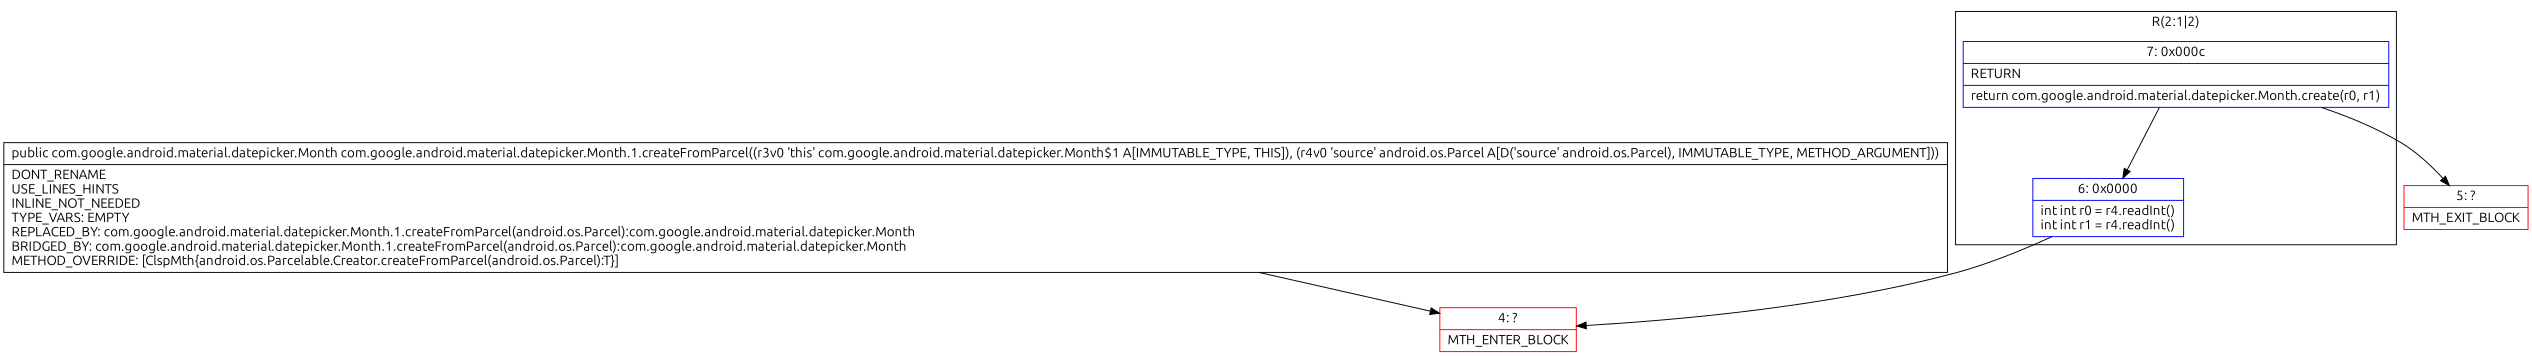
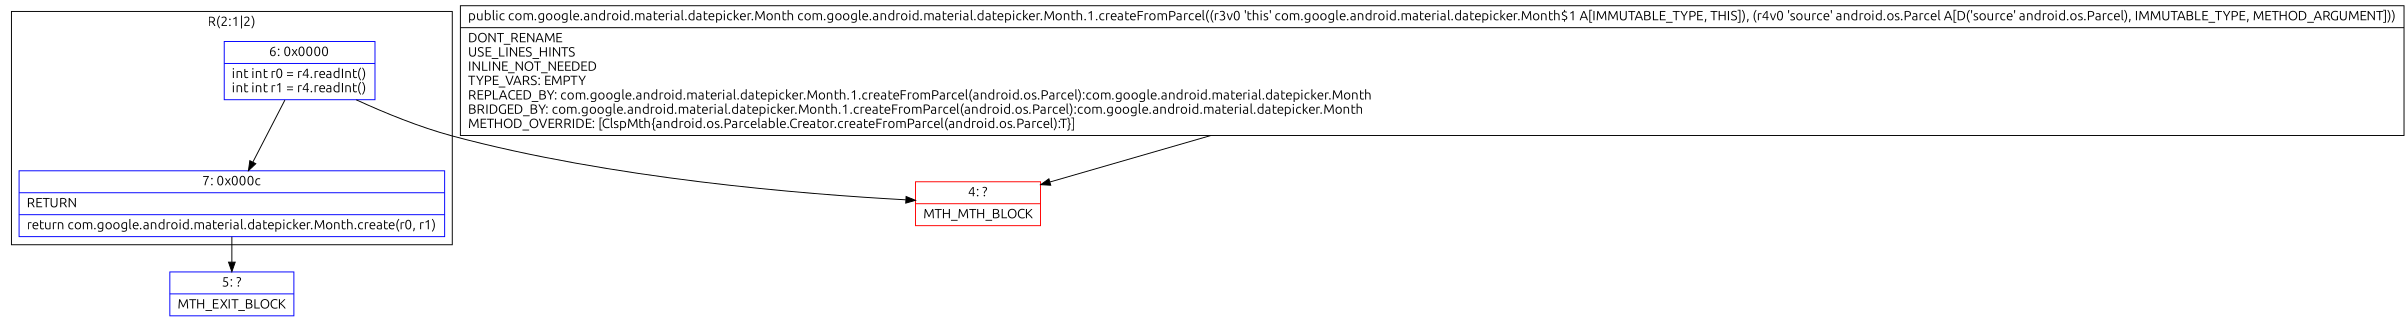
(2143, 139) -> (269, 131)
(2466, 208) -> (232, 294)
(1508, 340) -> (978, 214)
